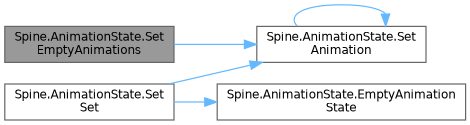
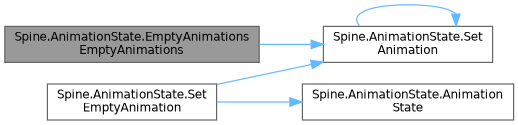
(89, 44) -> (132, 44)
(89, 102) -> (132, 102)
(341, 102) -> (408, 102)
